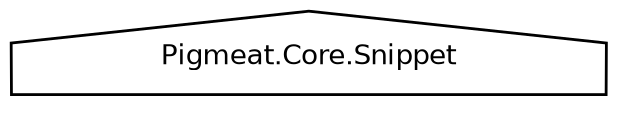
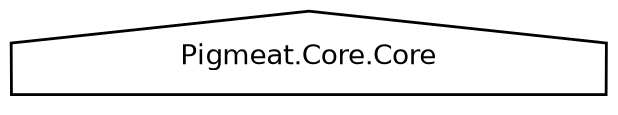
(309, 57) -> (309, 57)
